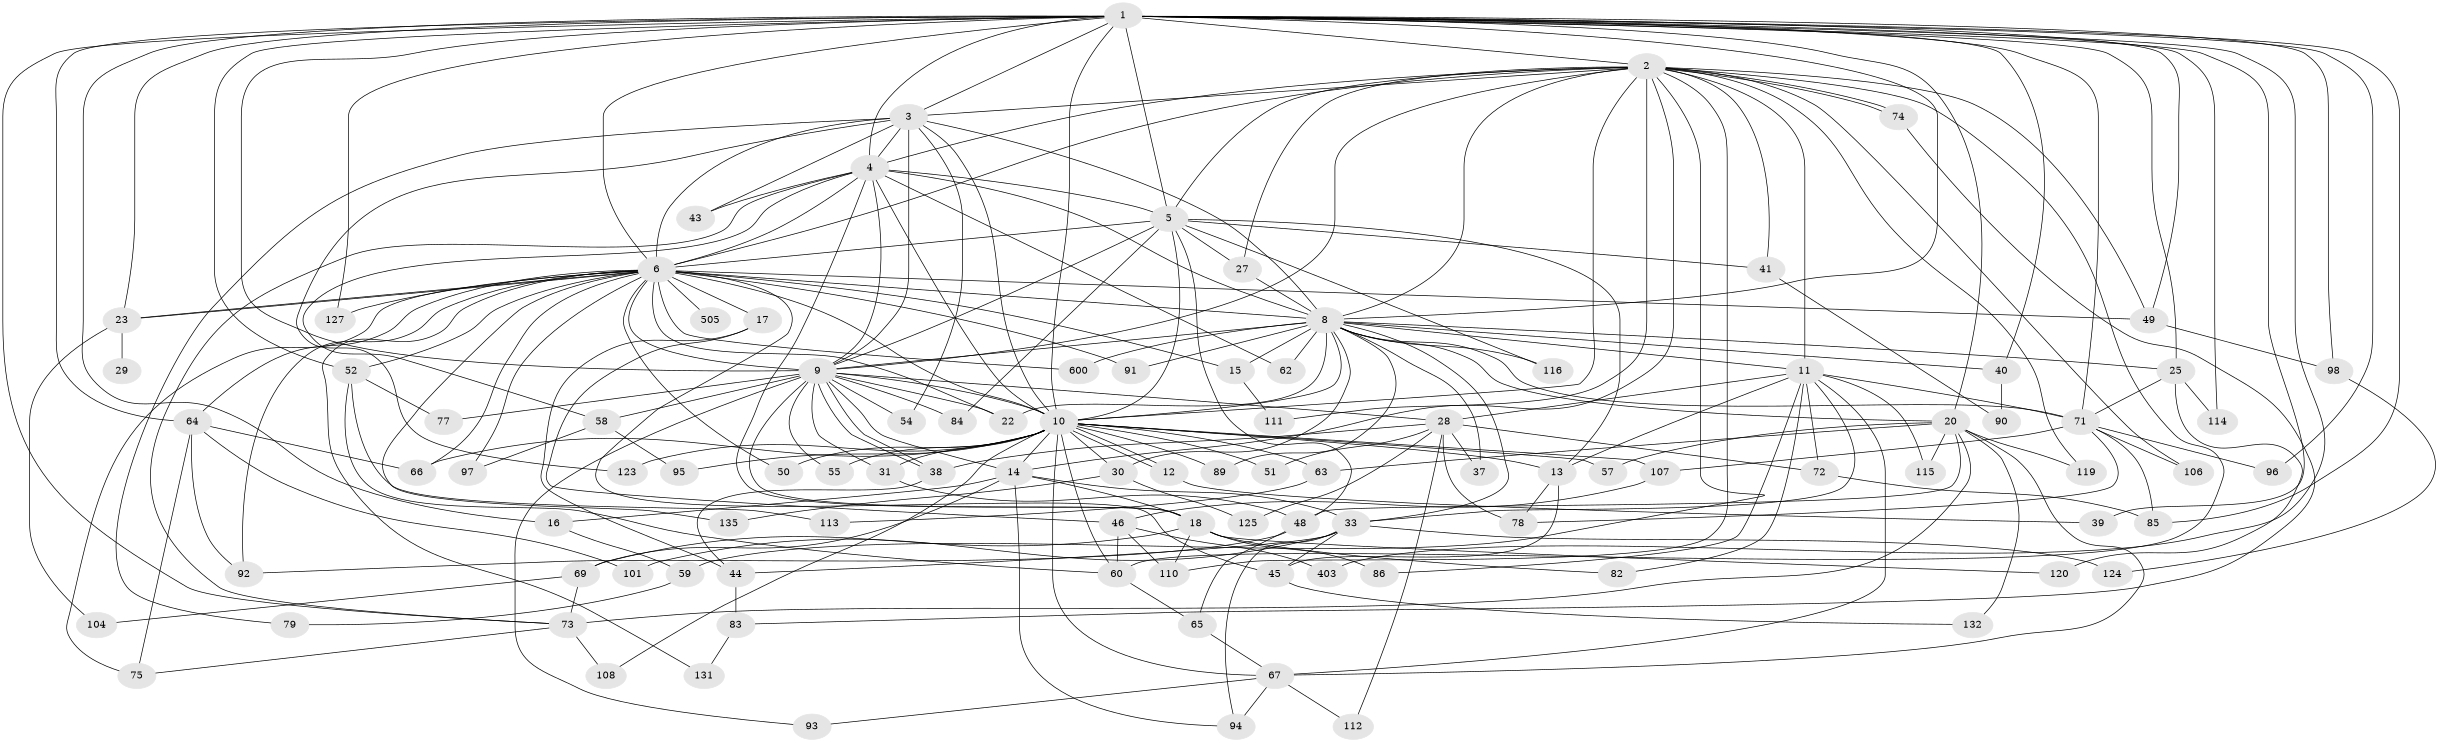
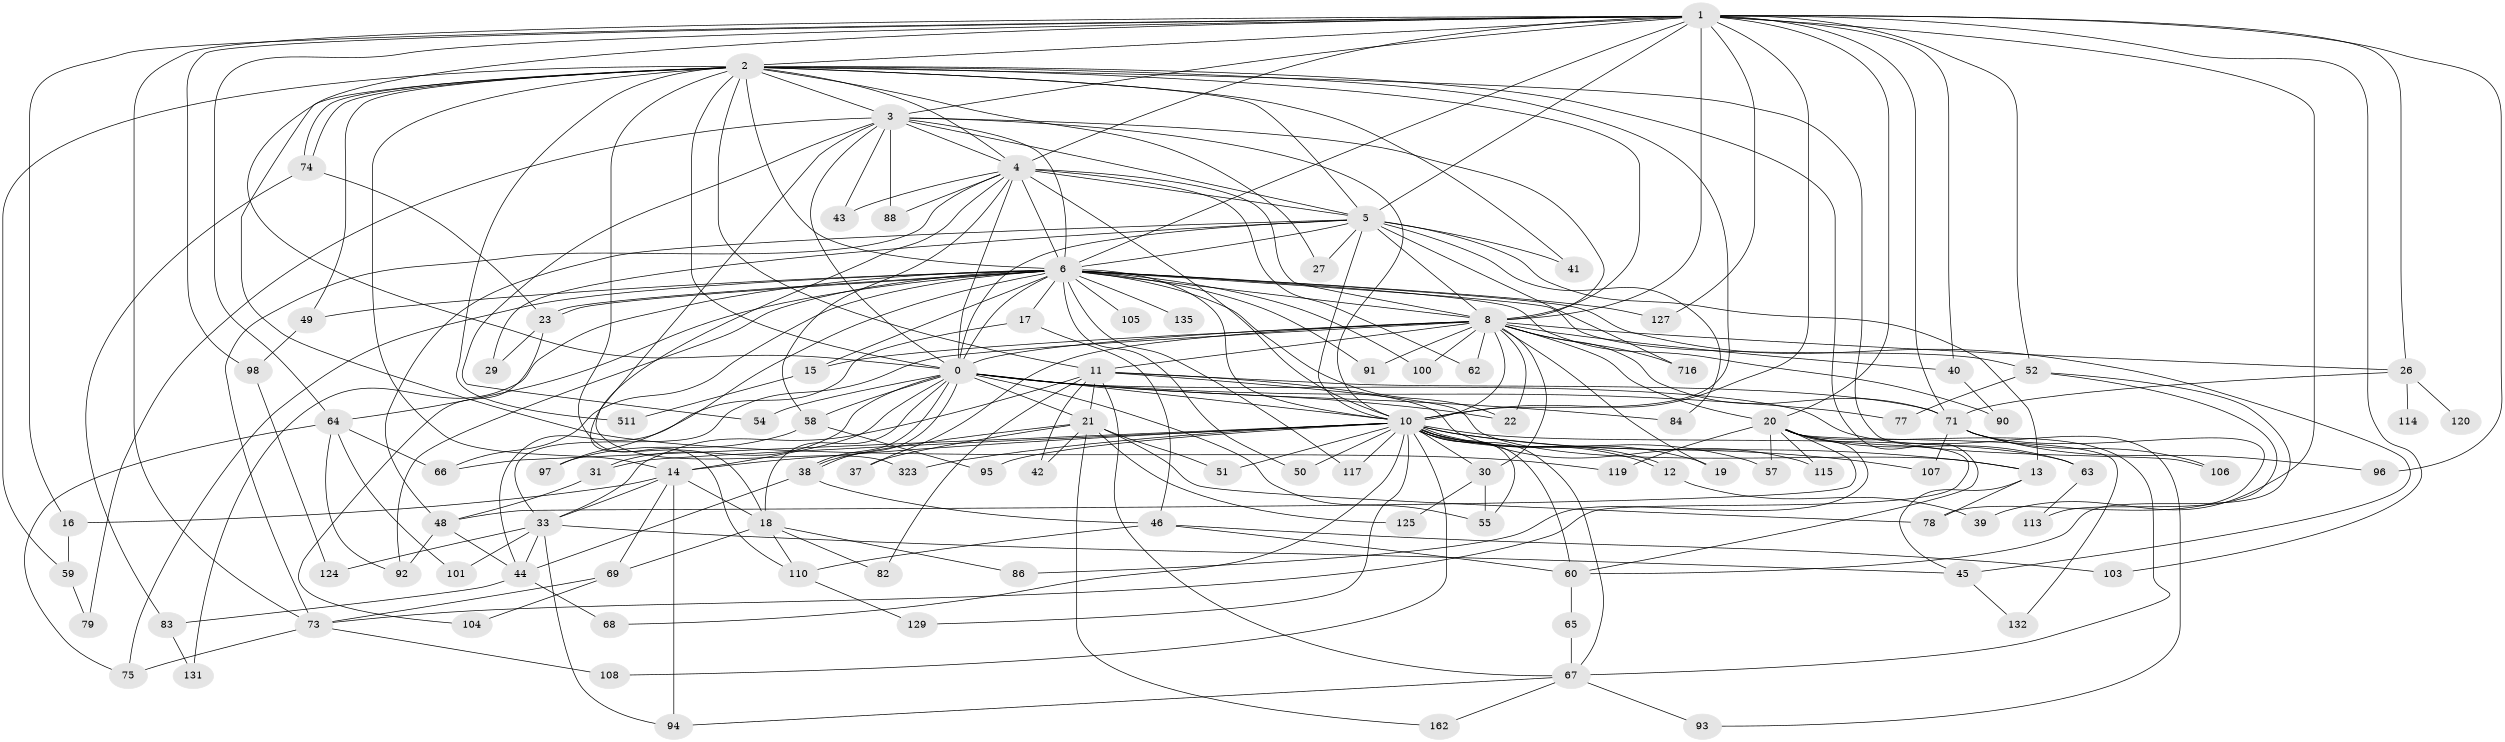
(1784, 25) -> none
(298, 39) -> (441, 224)
(2194, 64) -> none
none -> (1129, 167)
none -> (890, 219)
none -> (924, 246)
(1285, 296) -> (1427, 270)
(710, 320) -> (1131, 320)
(1879, 342) -> (1519, 310)
(818, 371) -> (958, 371)
(1079, 371) -> (1422, 371)
(1553, 371) -> (1688, 371)
(2176, 371) -> (2407, 371)
(1274, 422) -> (627, 422)
(1444, 422) -> (1089, 422)
(627, 473) -> (908, 473)
(1220, 473) -> (1721, 473)
none -> (1353, 473)
(1820, 473) -> (1038, 473)
(924, 498) -> (1485, 498)
(1263, 503) -> (977, 513)
(2153, 524) -> none
(1576, 562) -> (1511, 536)
(1769, 563) -> none
(1219, 570) -> (481, 549)
(1327, 574) -> (2113, 574)
none -> (610, 625)
none -> (917, 625)
(1353, 727) -> (1439, 727)
